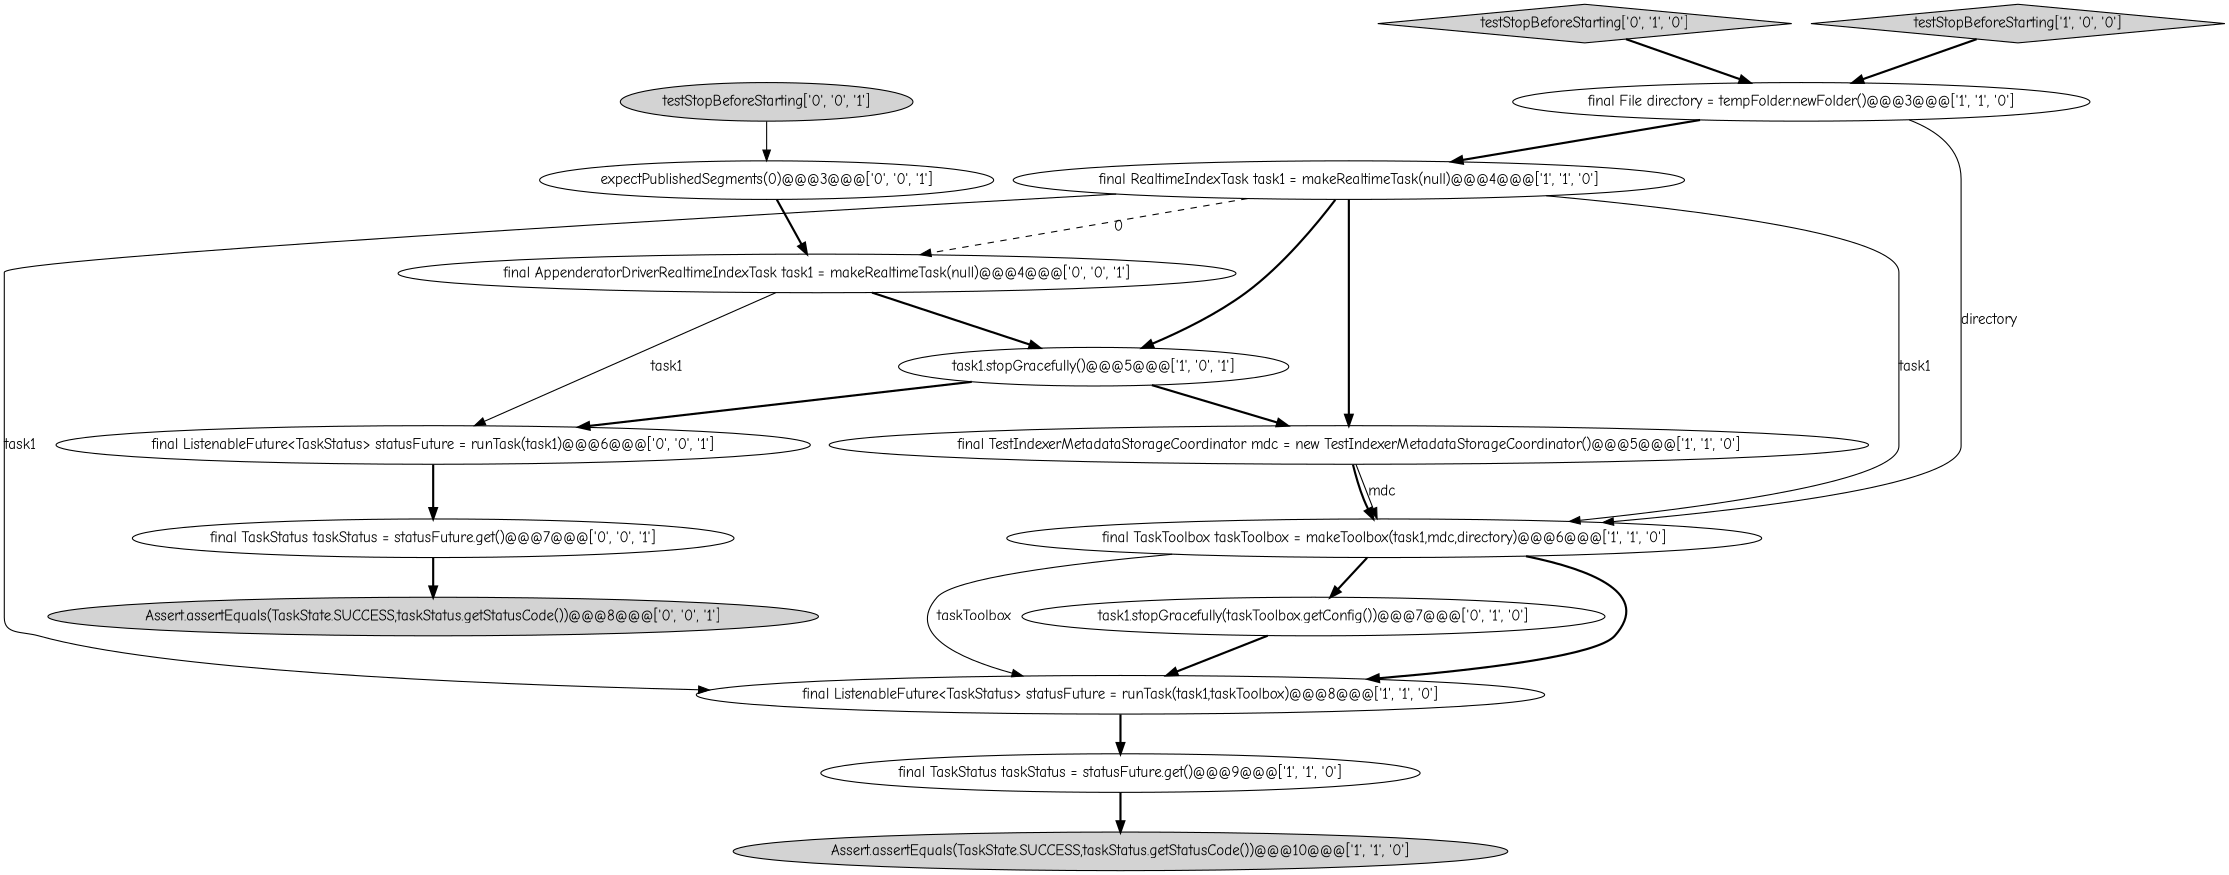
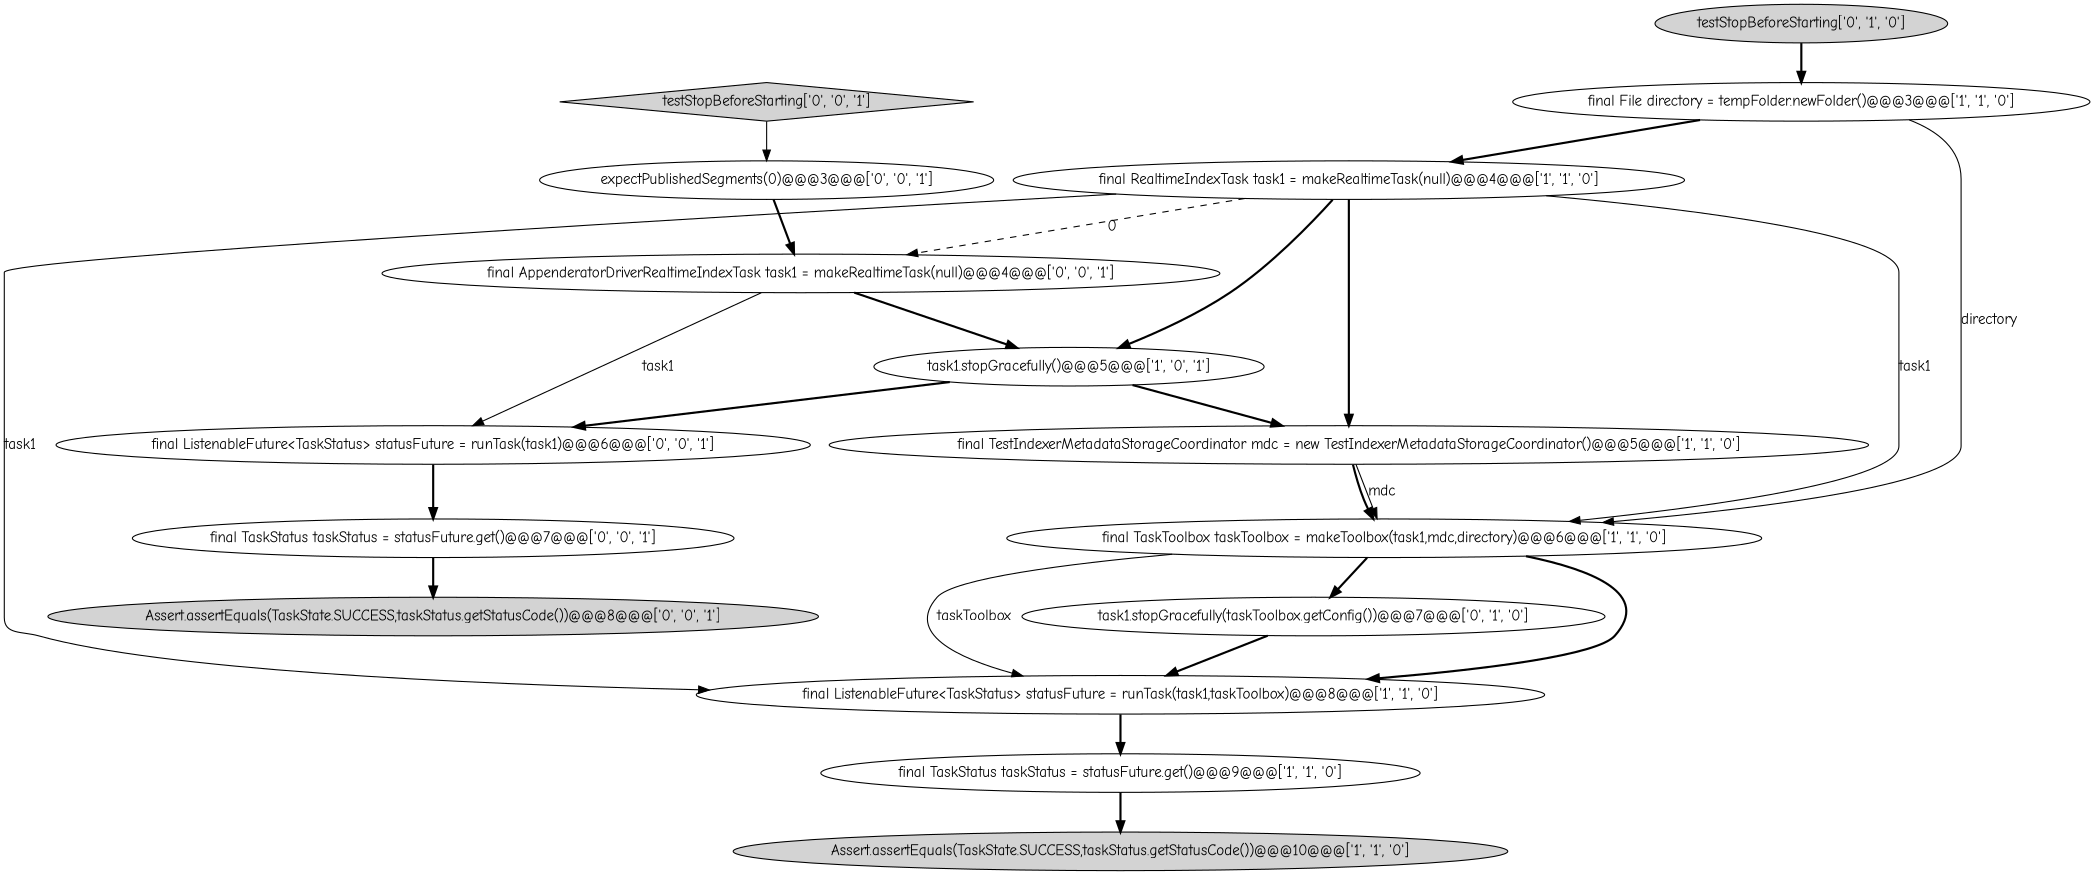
(1585, 24) -> (1801, 24)
(2018, 24) -> none
(767, 102) -> (767, 102)
